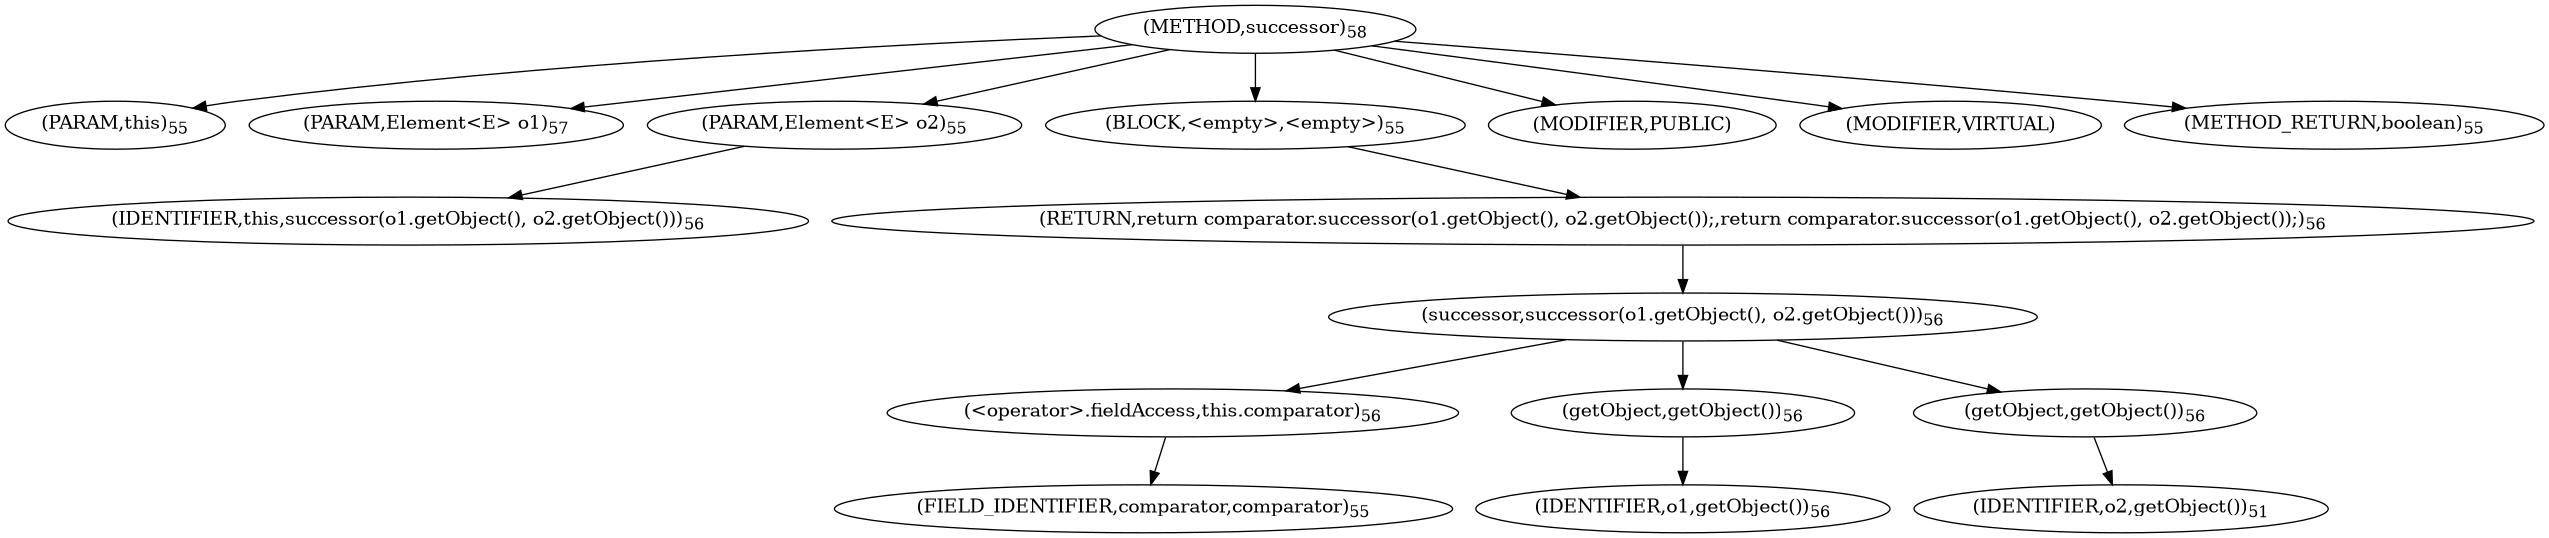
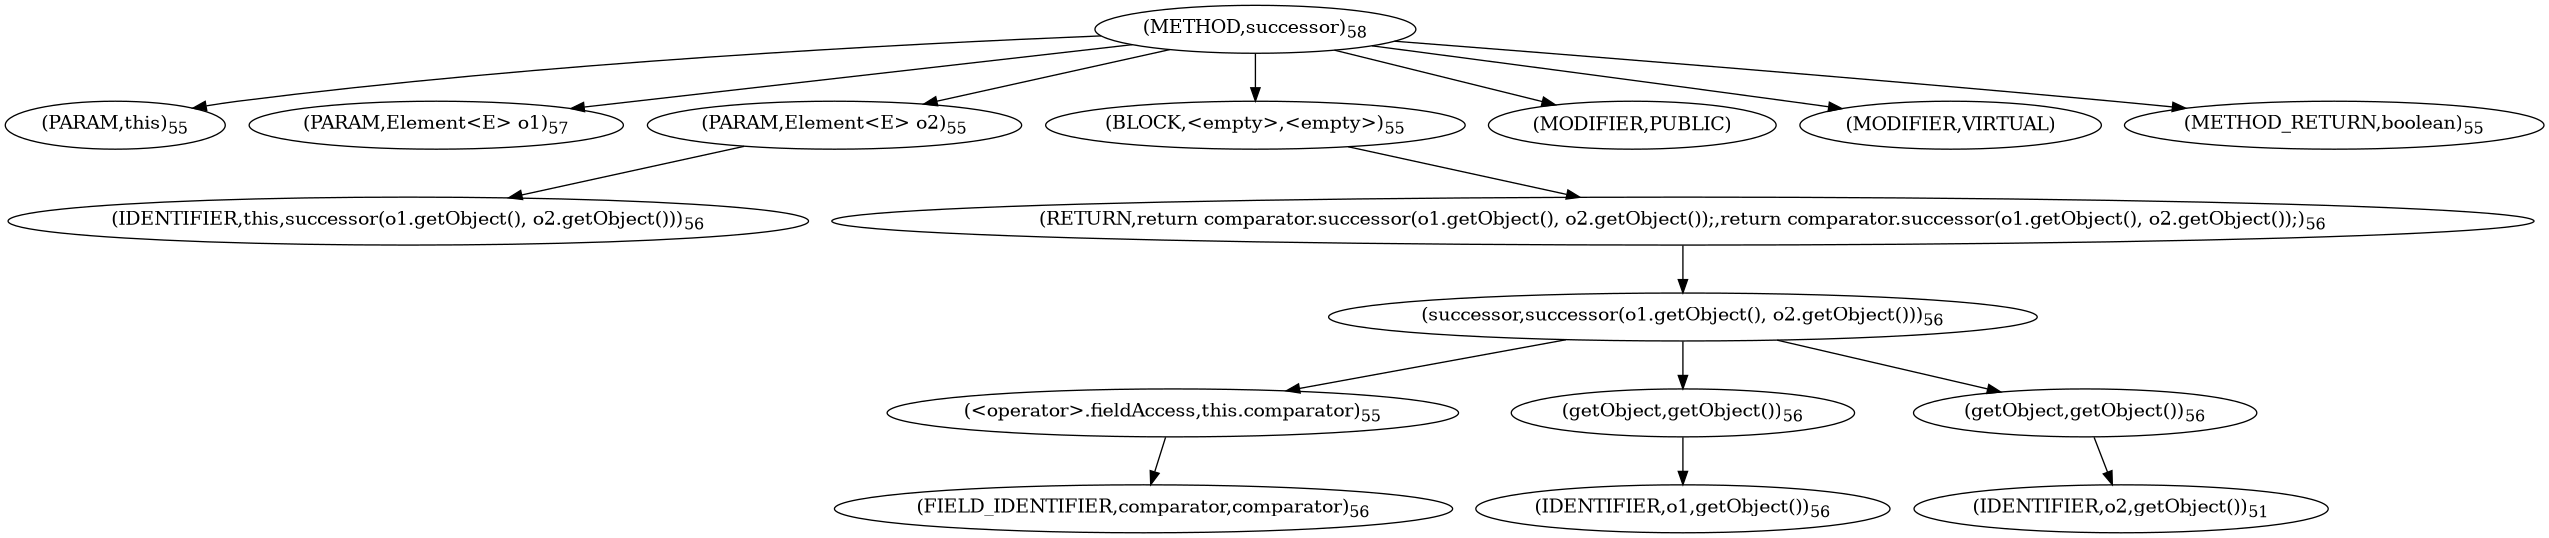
(1371, 411) -> (1371, 411)
(1360, 507) -> (1360, 507)
